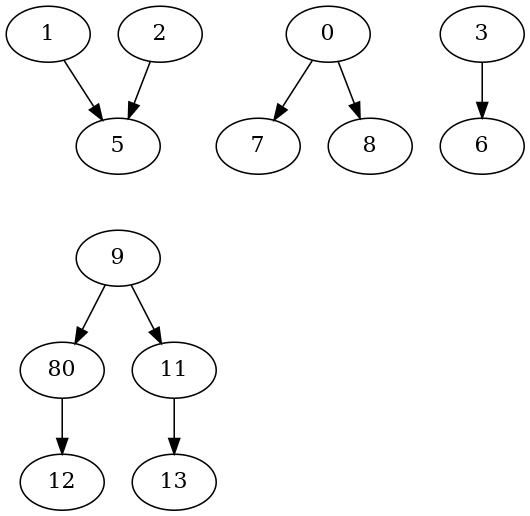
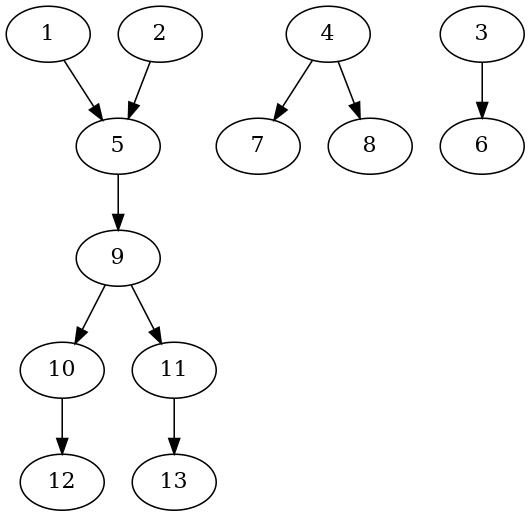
(328, 34) -> (328, 34)
none -> (118, 195)
(62, 370) -> (62, 370)
